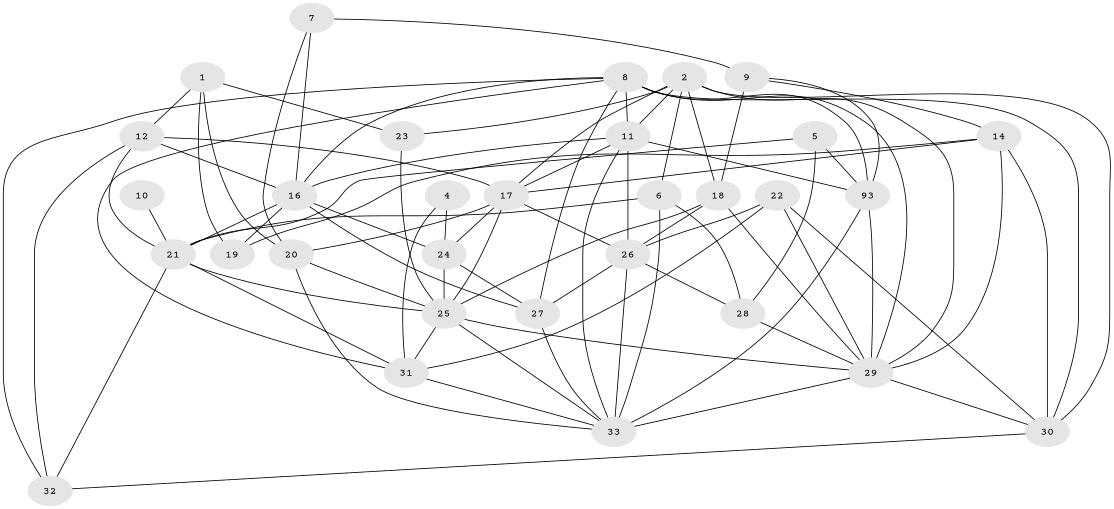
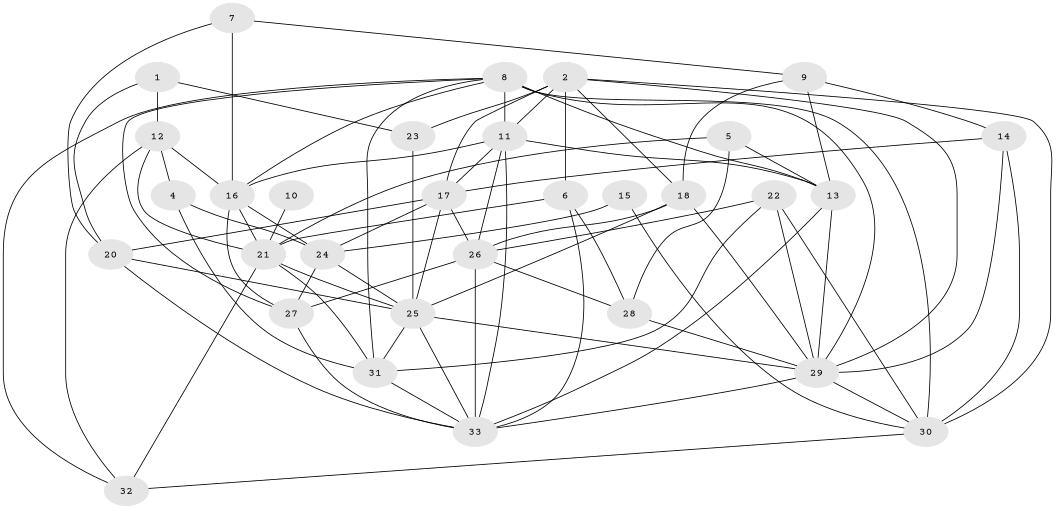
(321, 150) -> (165, 166)
none -> (625, 195)
(868, 195) -> (833, 195)
(232, 254) -> none
